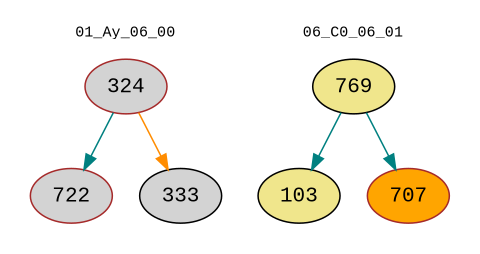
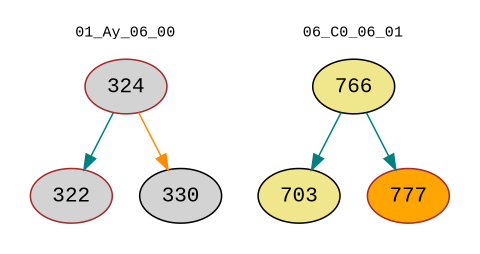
(354, 87) -> (354, 87)
(71, 196) -> (71, 196)
(181, 196) -> (181, 196)
(299, 196) -> (299, 196)
(408, 196) -> (408, 196)
